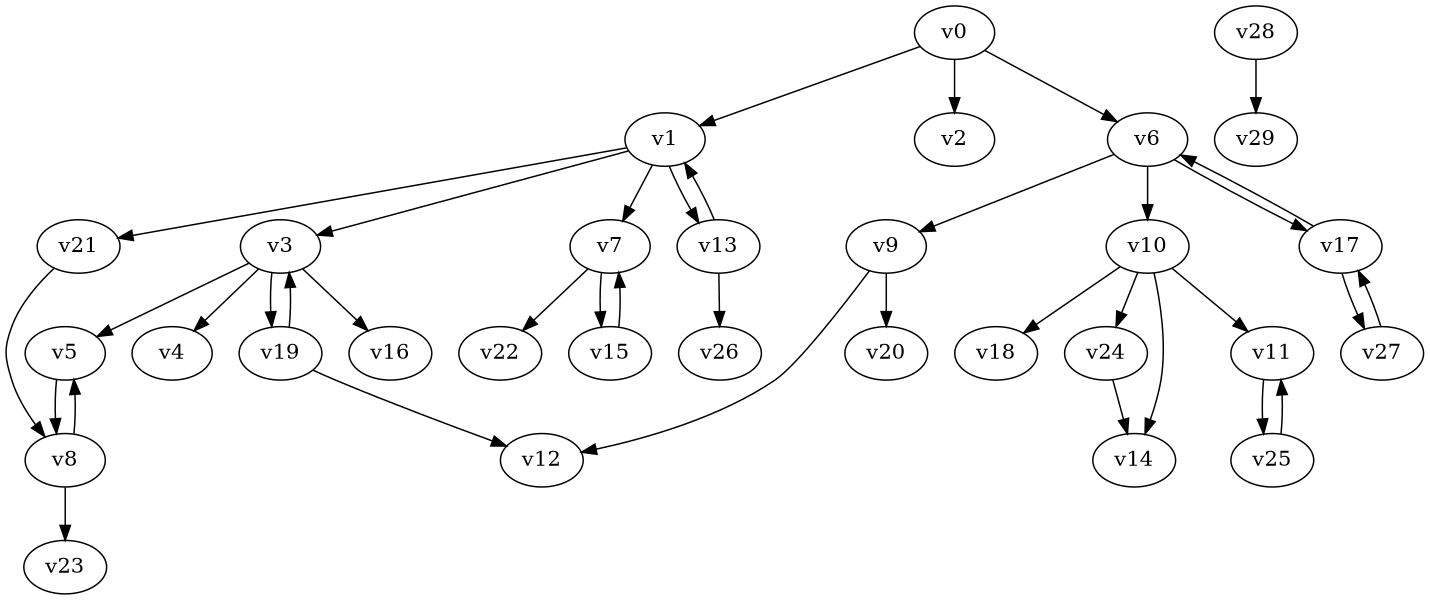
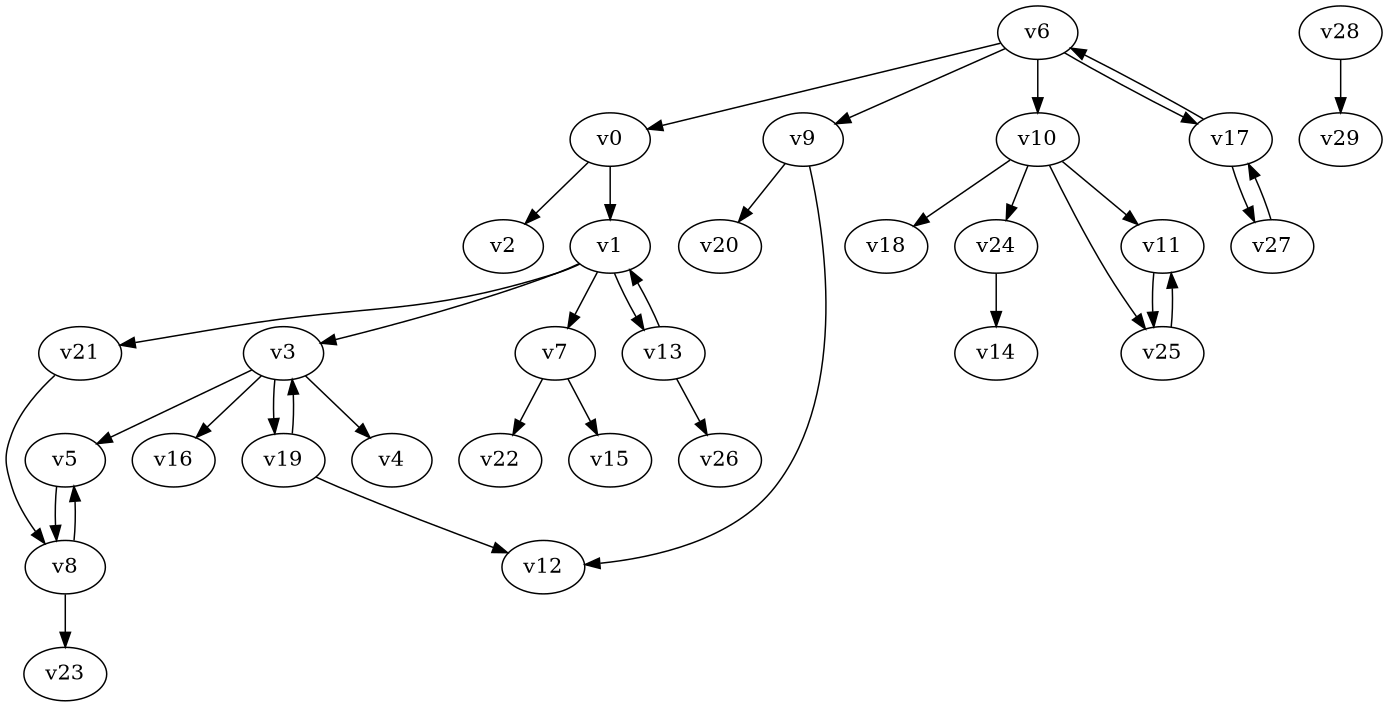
(1044, 82) -> (831, 84)
(620, 307) -> none
(1163, 347) -> (1090, 243)
